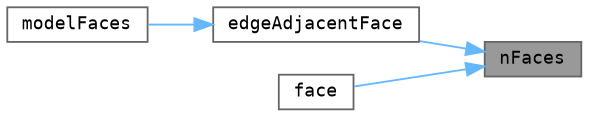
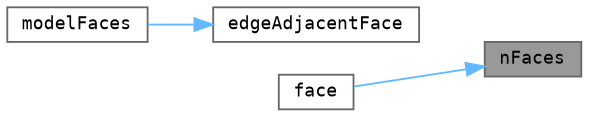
(443, 45) -> none
